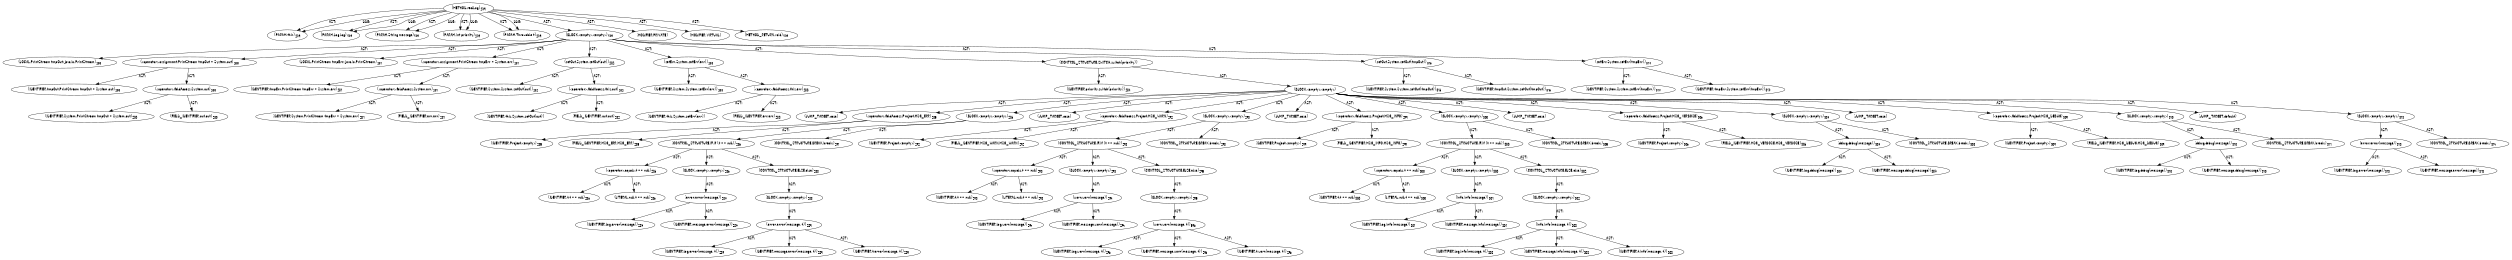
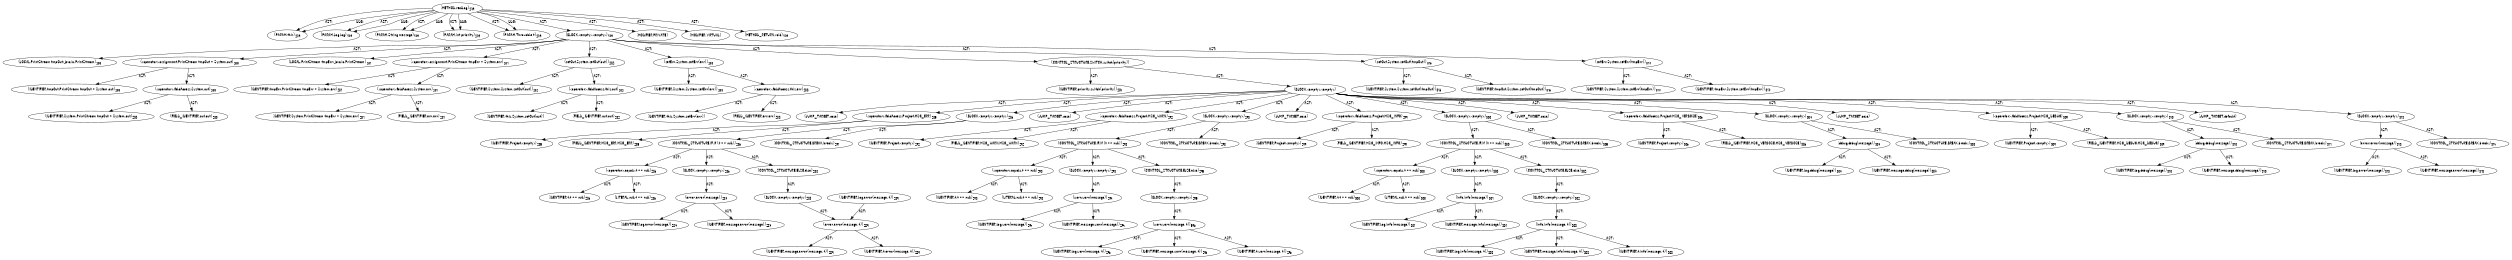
(744, 238) -> (859, 210)
